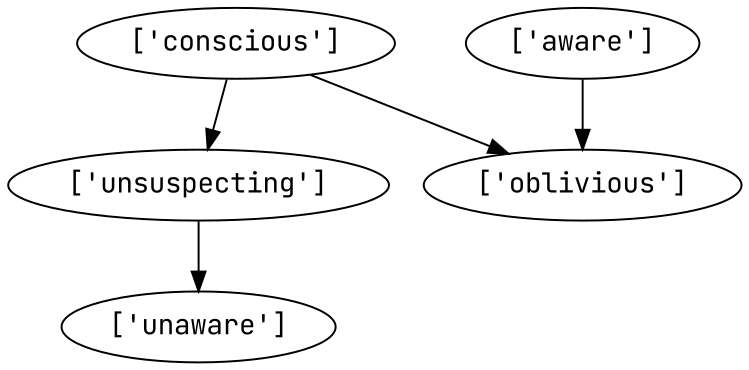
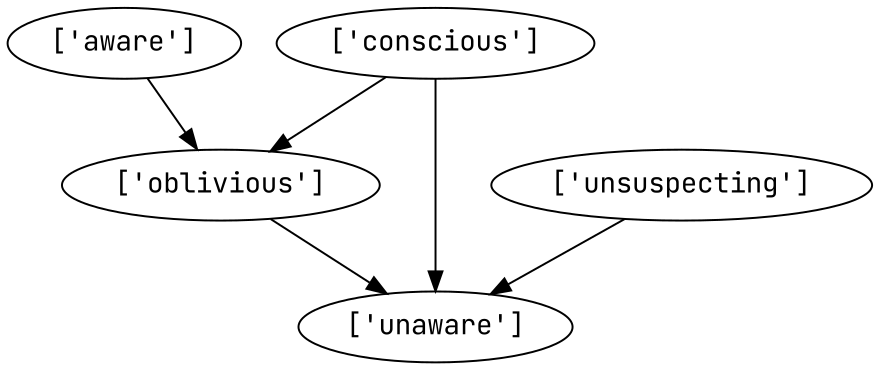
(220, 105) -> (436, 175)
none -> (320, 251)
